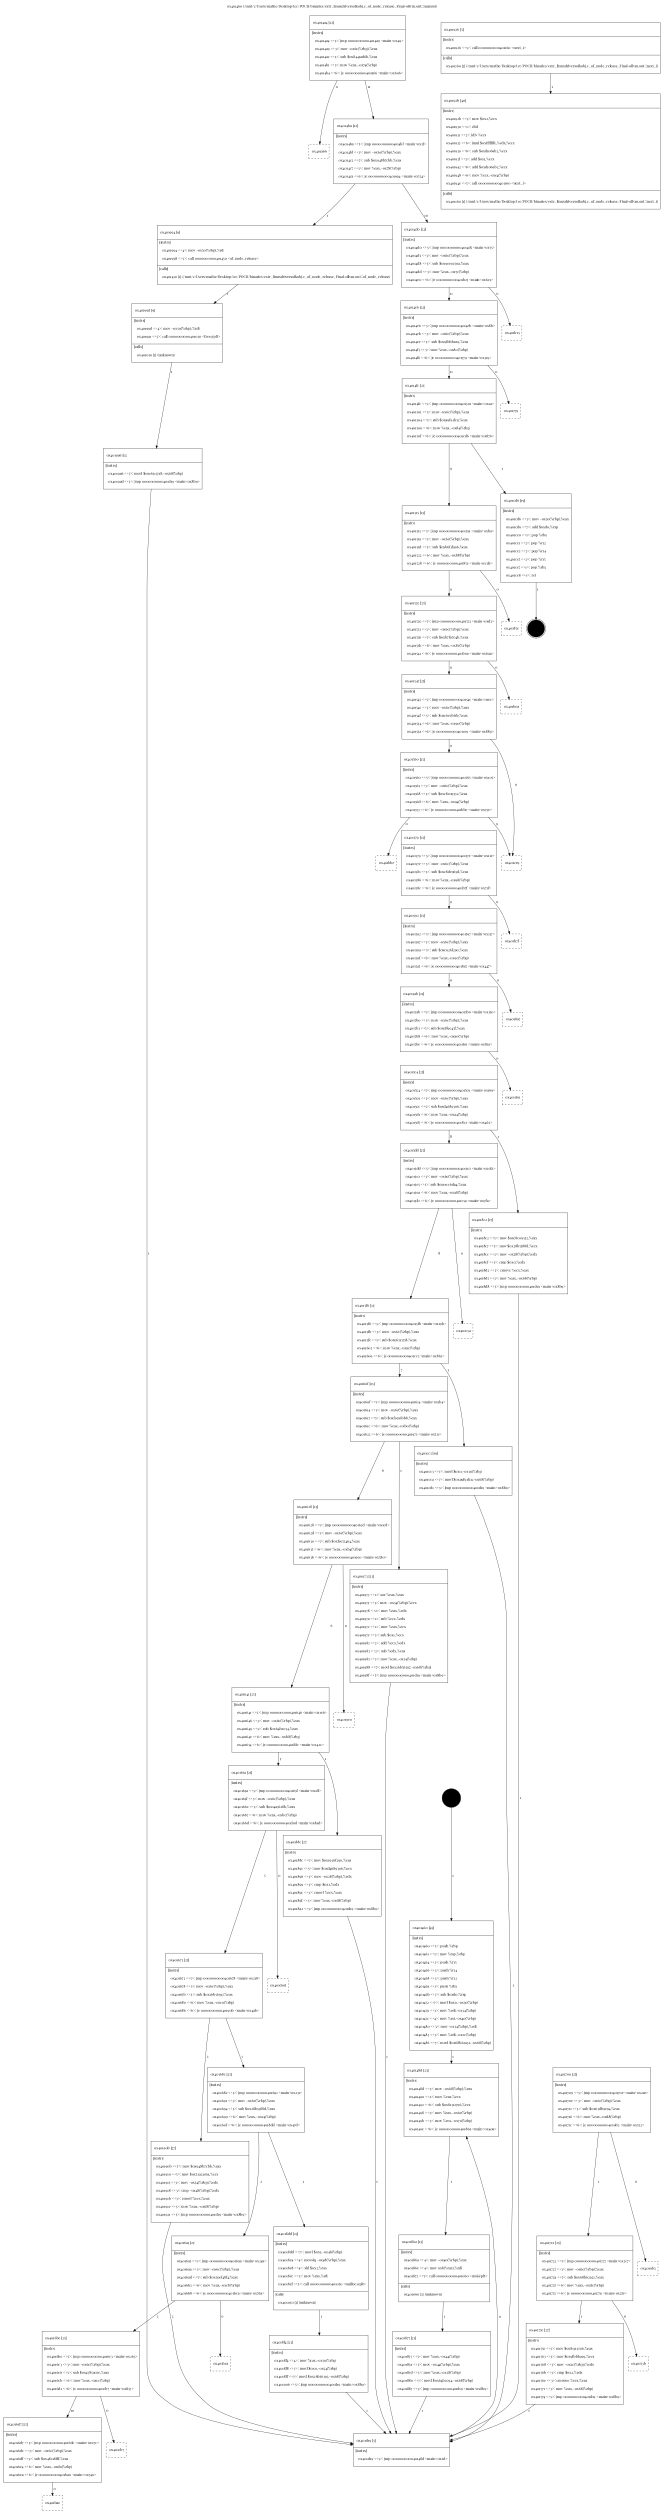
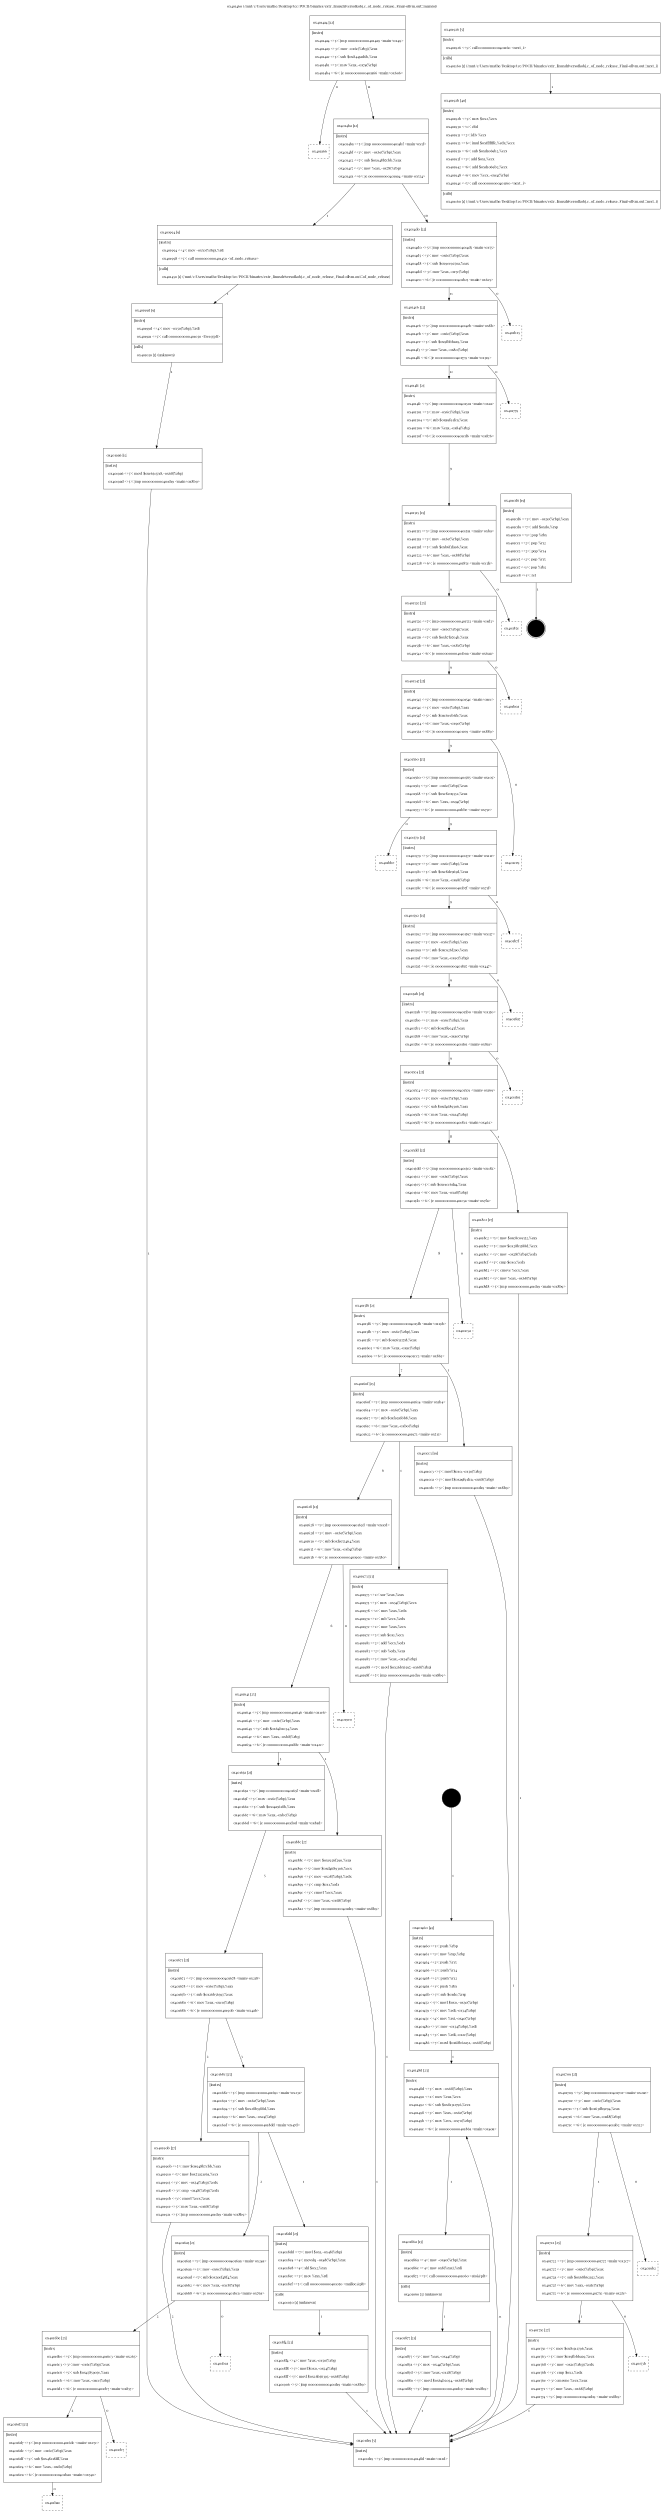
(488, 468) -> none
(501, 834) -> (449, 823)
none -> (449, 1057)
(278, 1986) -> none
(72, 2411) -> (72, 2411)
